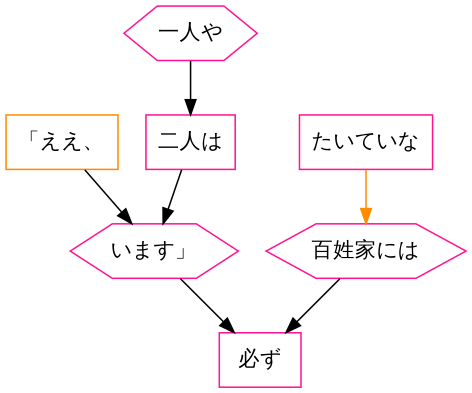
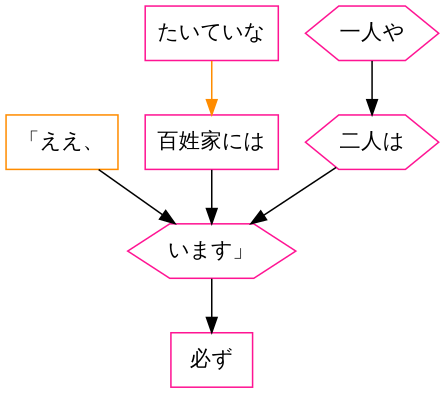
(191, 142) -> (372, 142)
(366, 251) -> (212, 142)
(318, 300) -> (212, 189)
